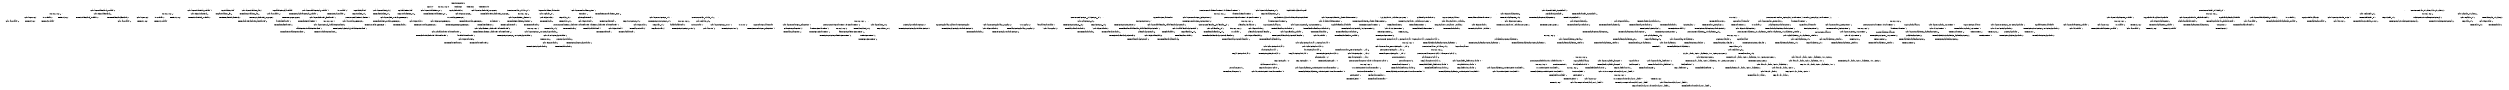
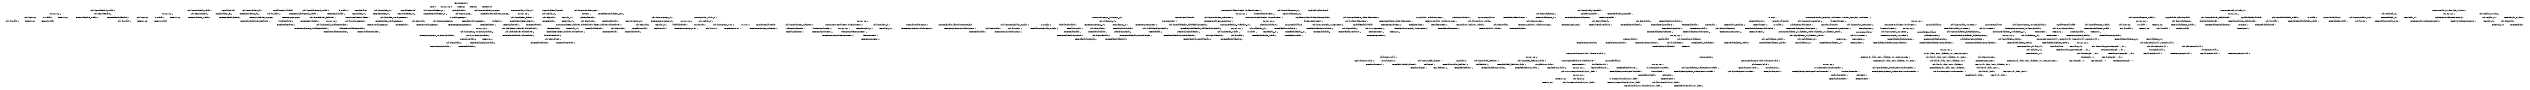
none -> (1075, 29)
